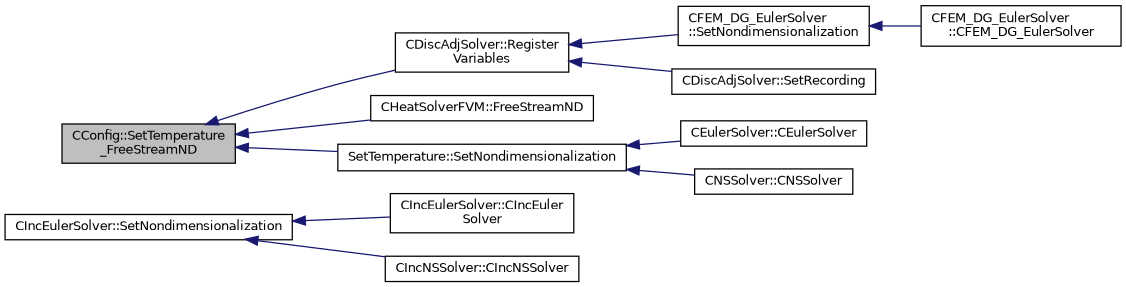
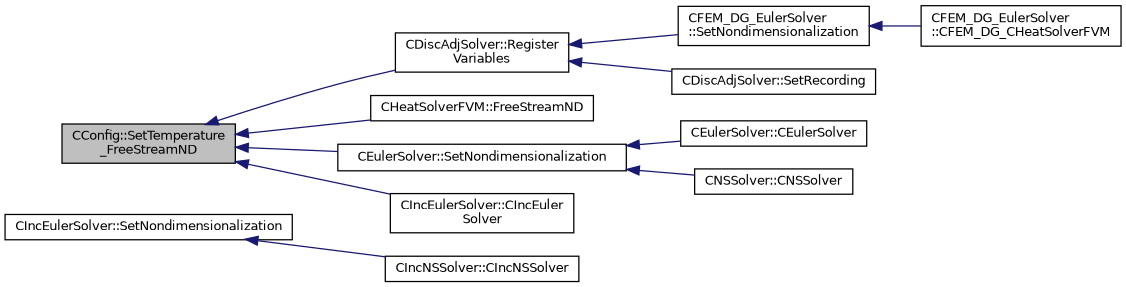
(1021, 26) -> (1021, 26)
(482, 158) -> (482, 158)
(348, 219) -> (319, 179)
